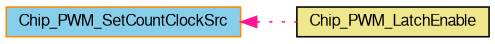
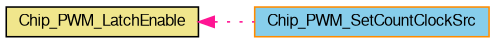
(277, 22) -> (234, 22)
